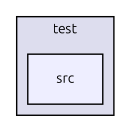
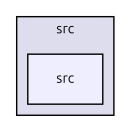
(65, 30) -> (65, 30)
